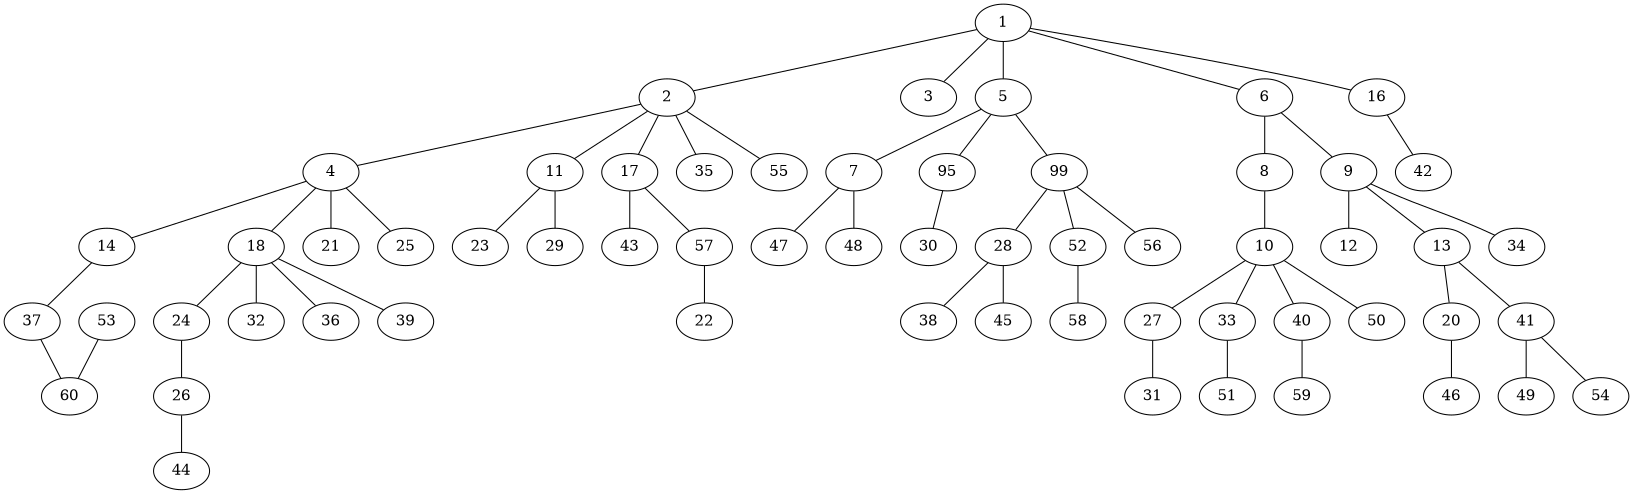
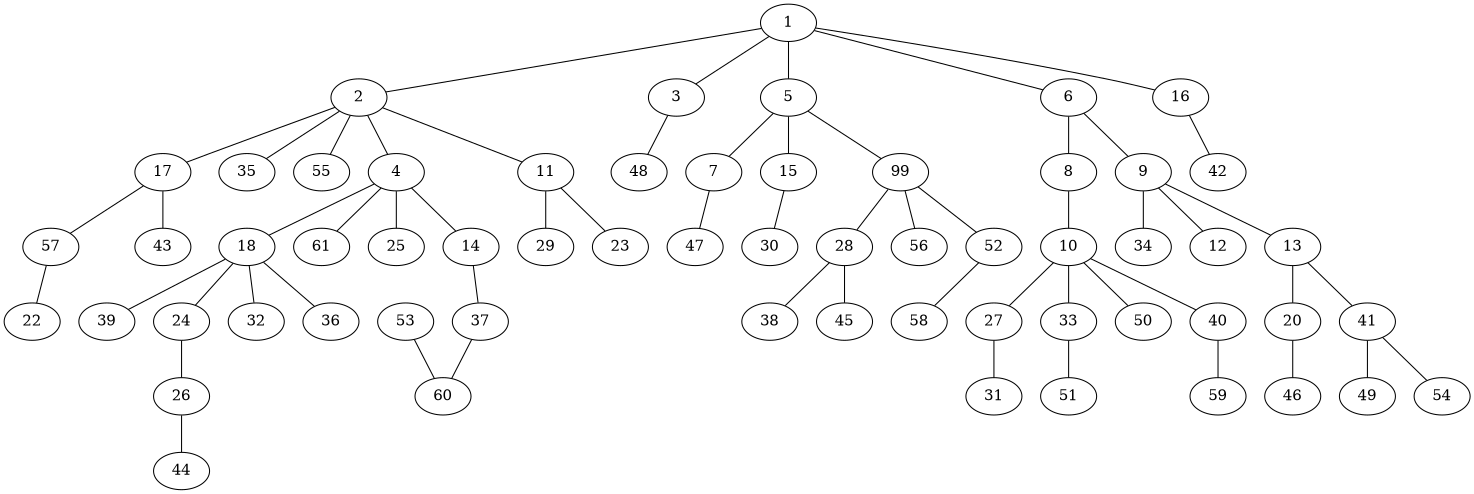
(947, 172) -> (789, 172)
(854, 210) -> (658, 135)
(331, 247) -> (322, 247)
